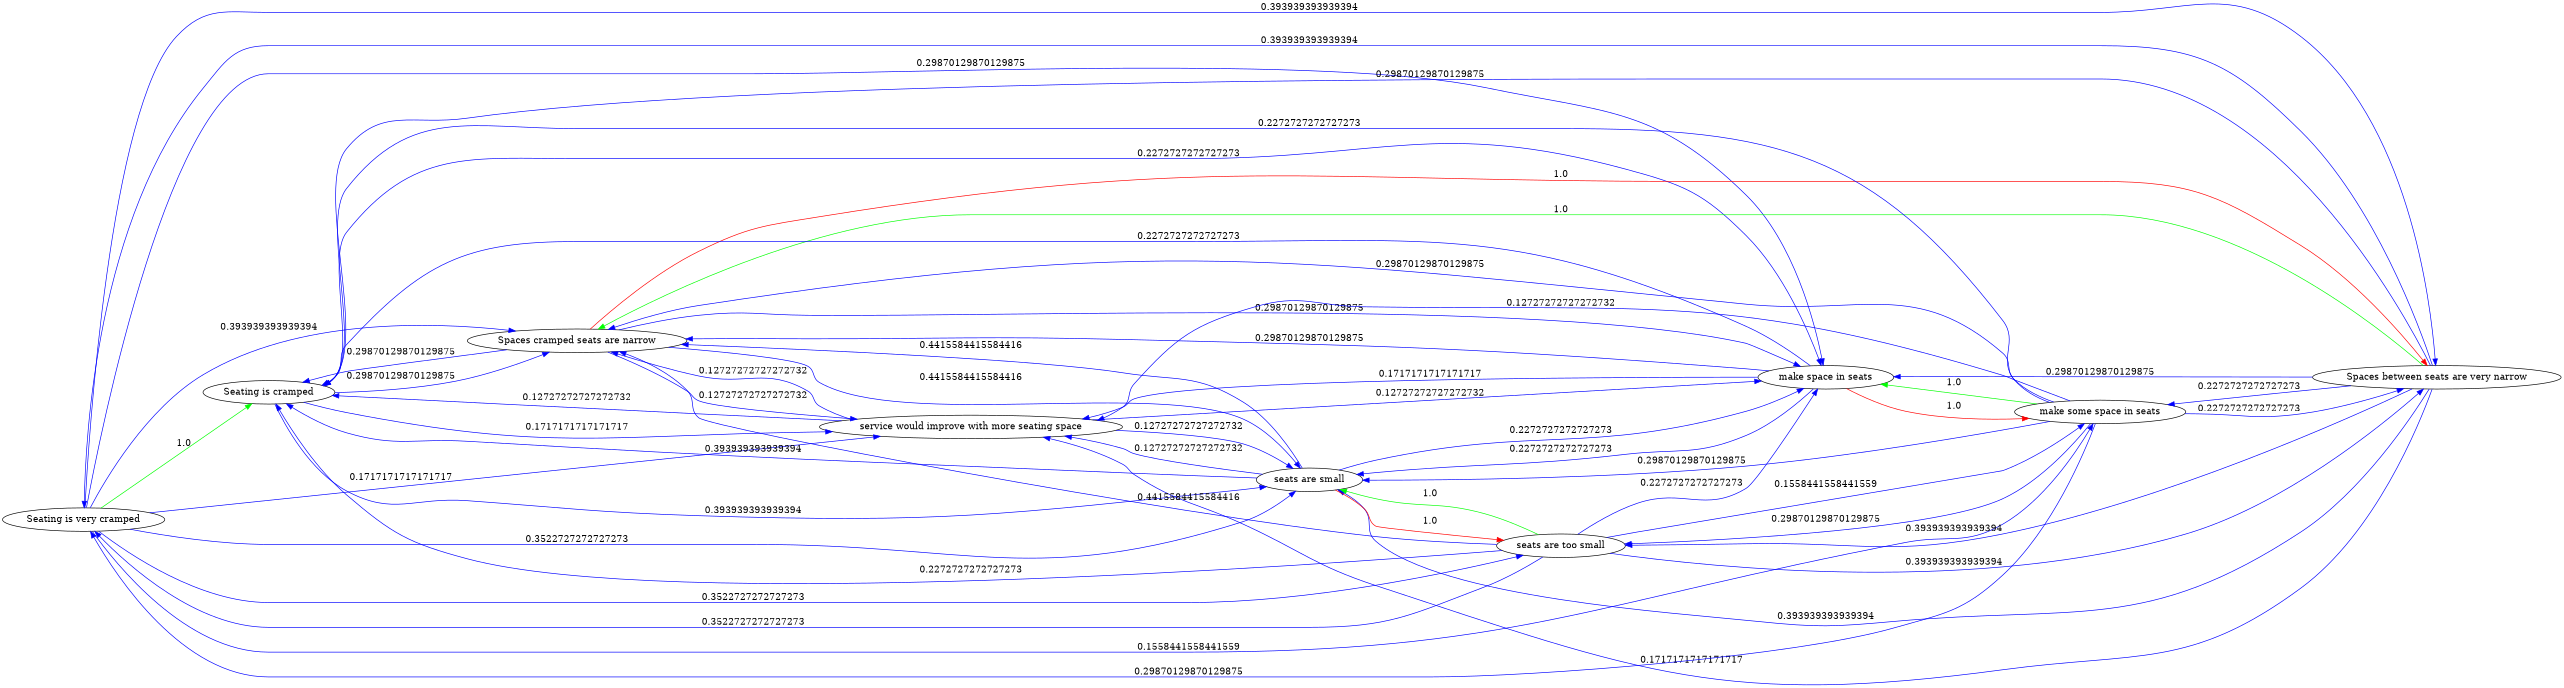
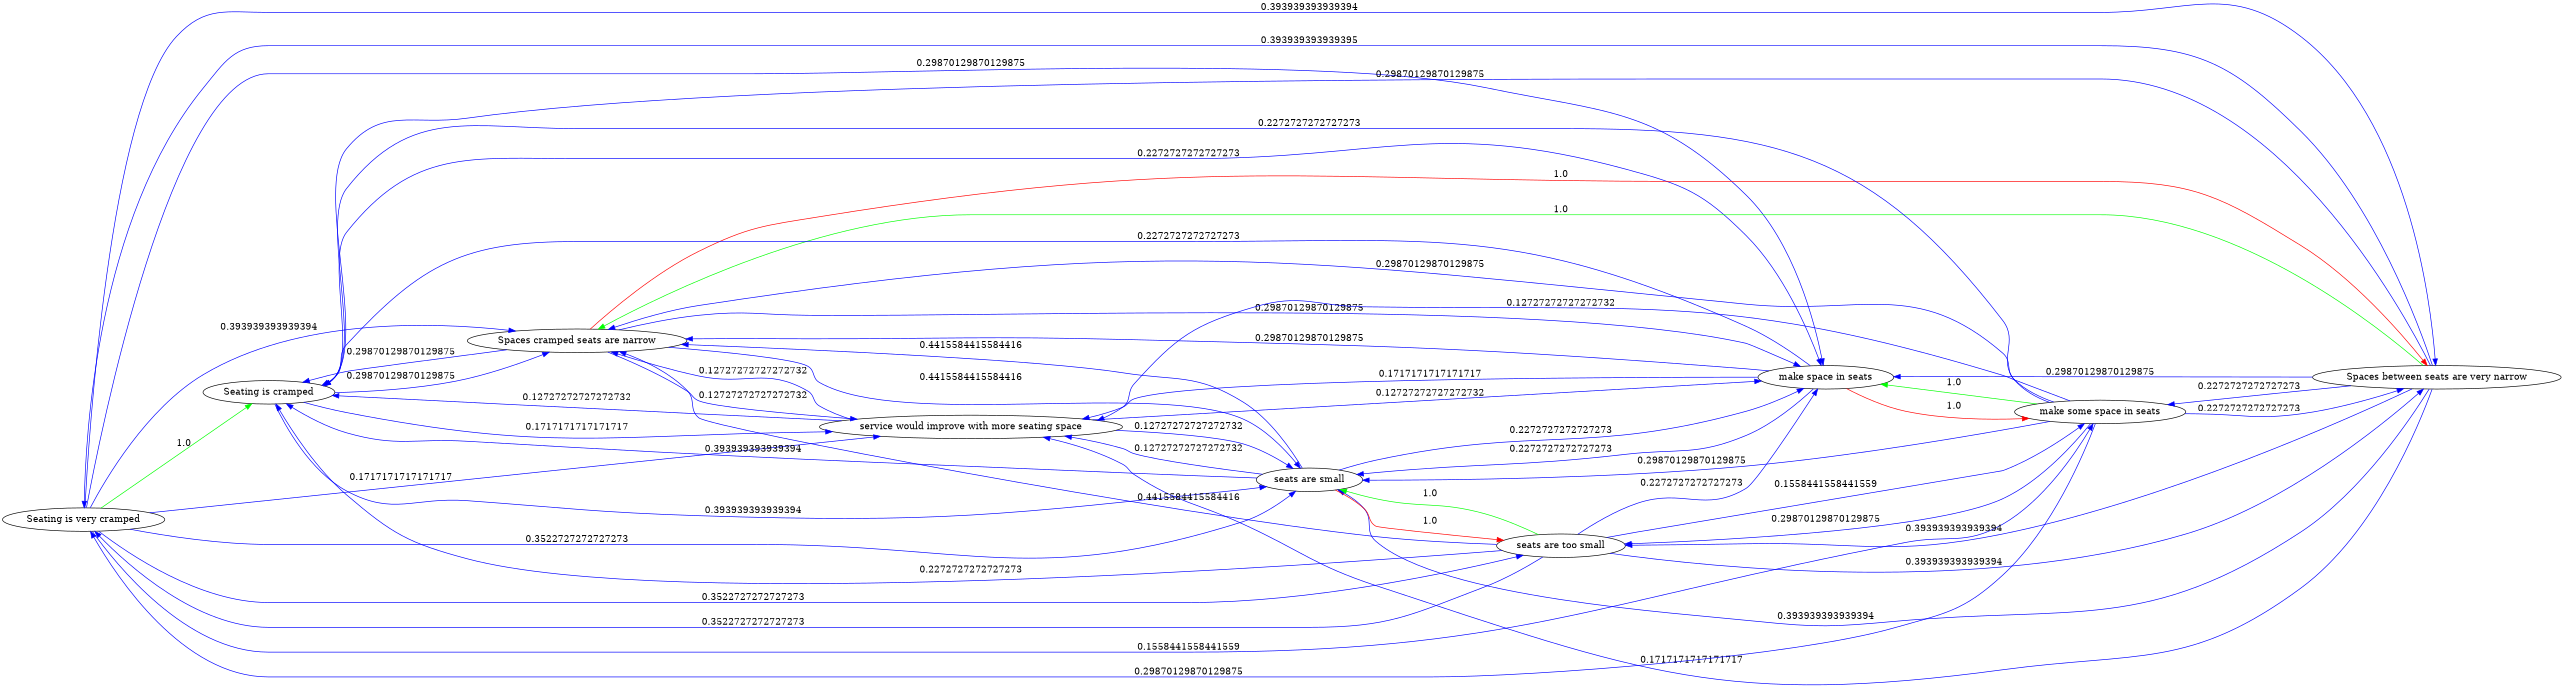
(1309, 41) -> (1309, 41)
